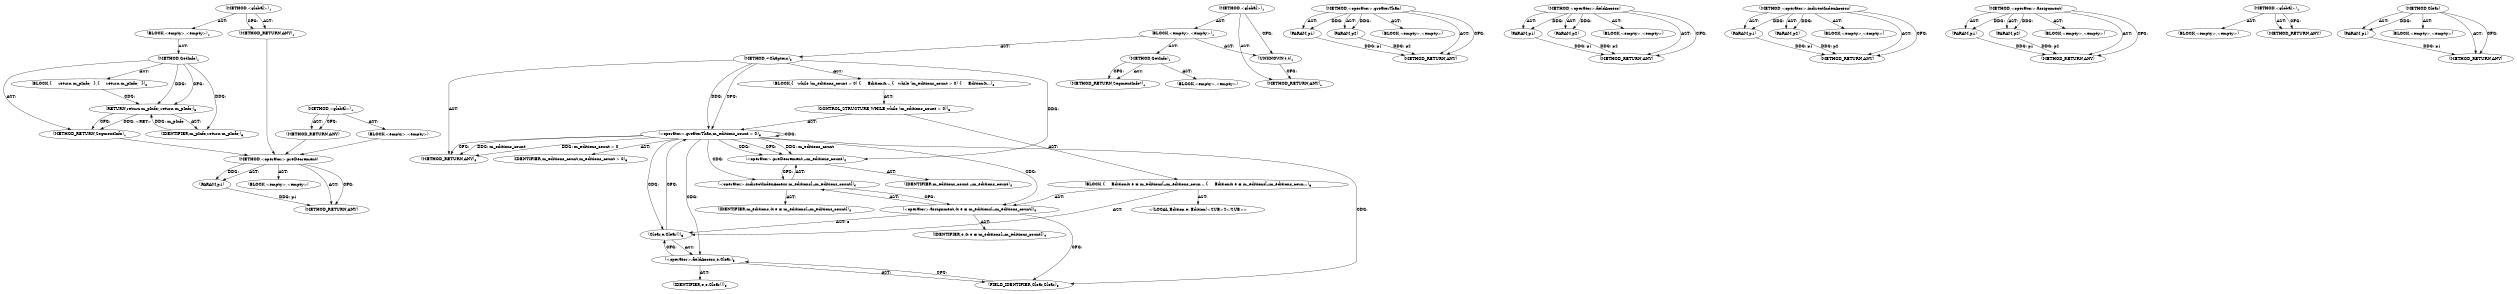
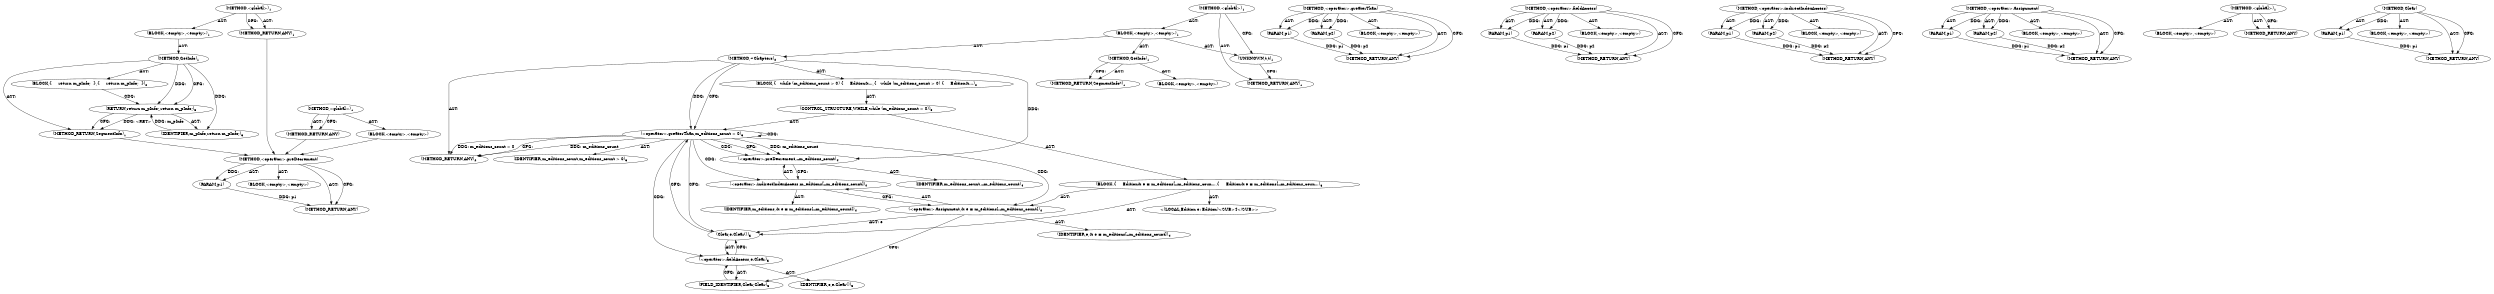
(1241, 159) -> none
(654, 185) -> (695, 185)
